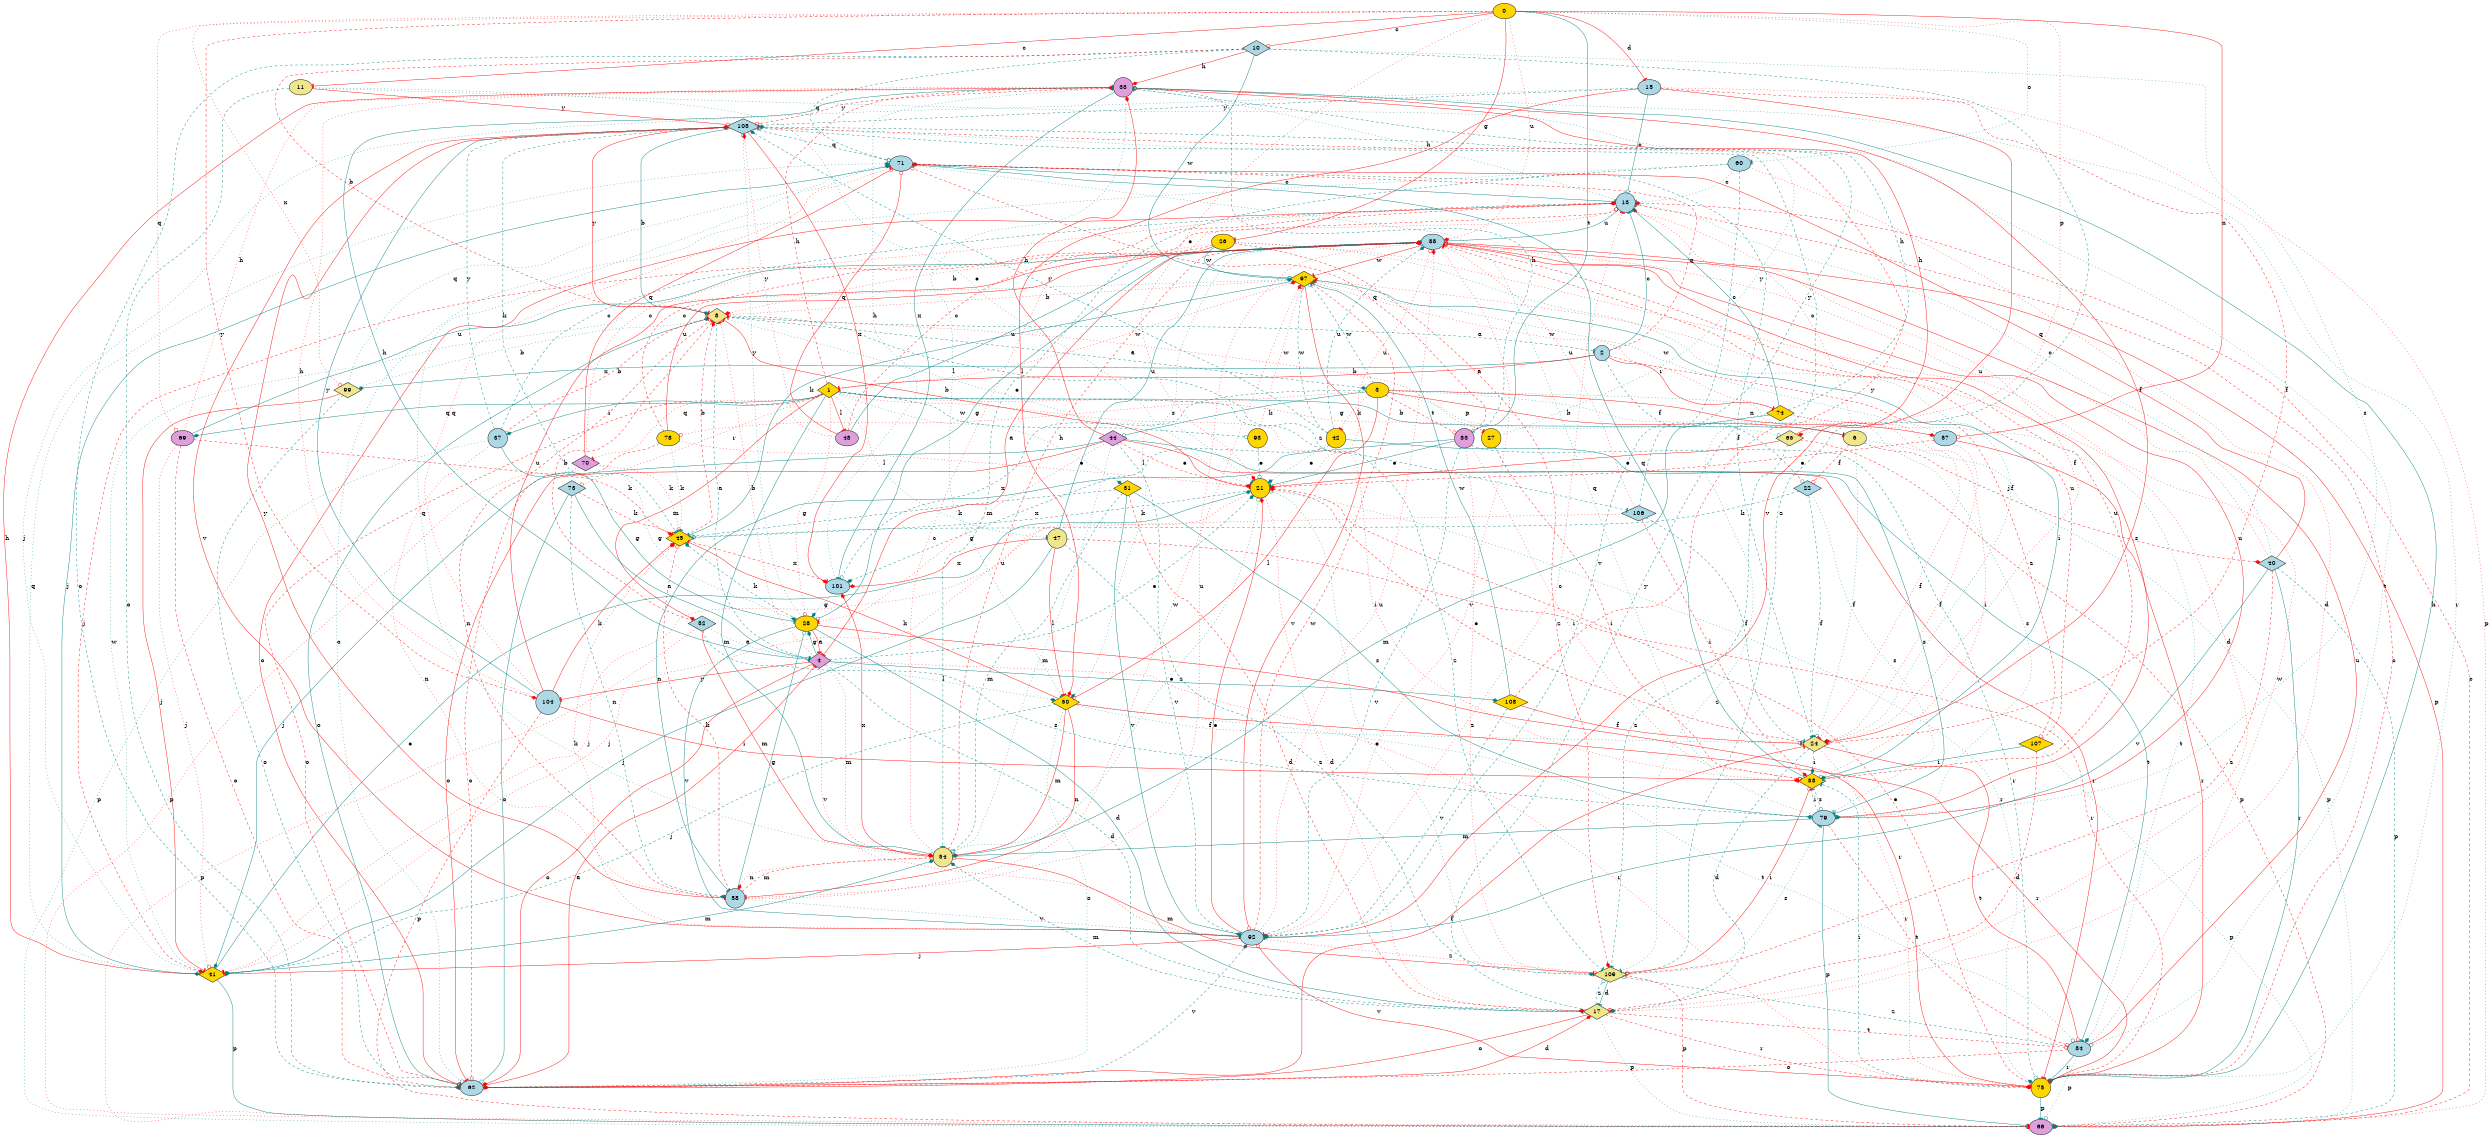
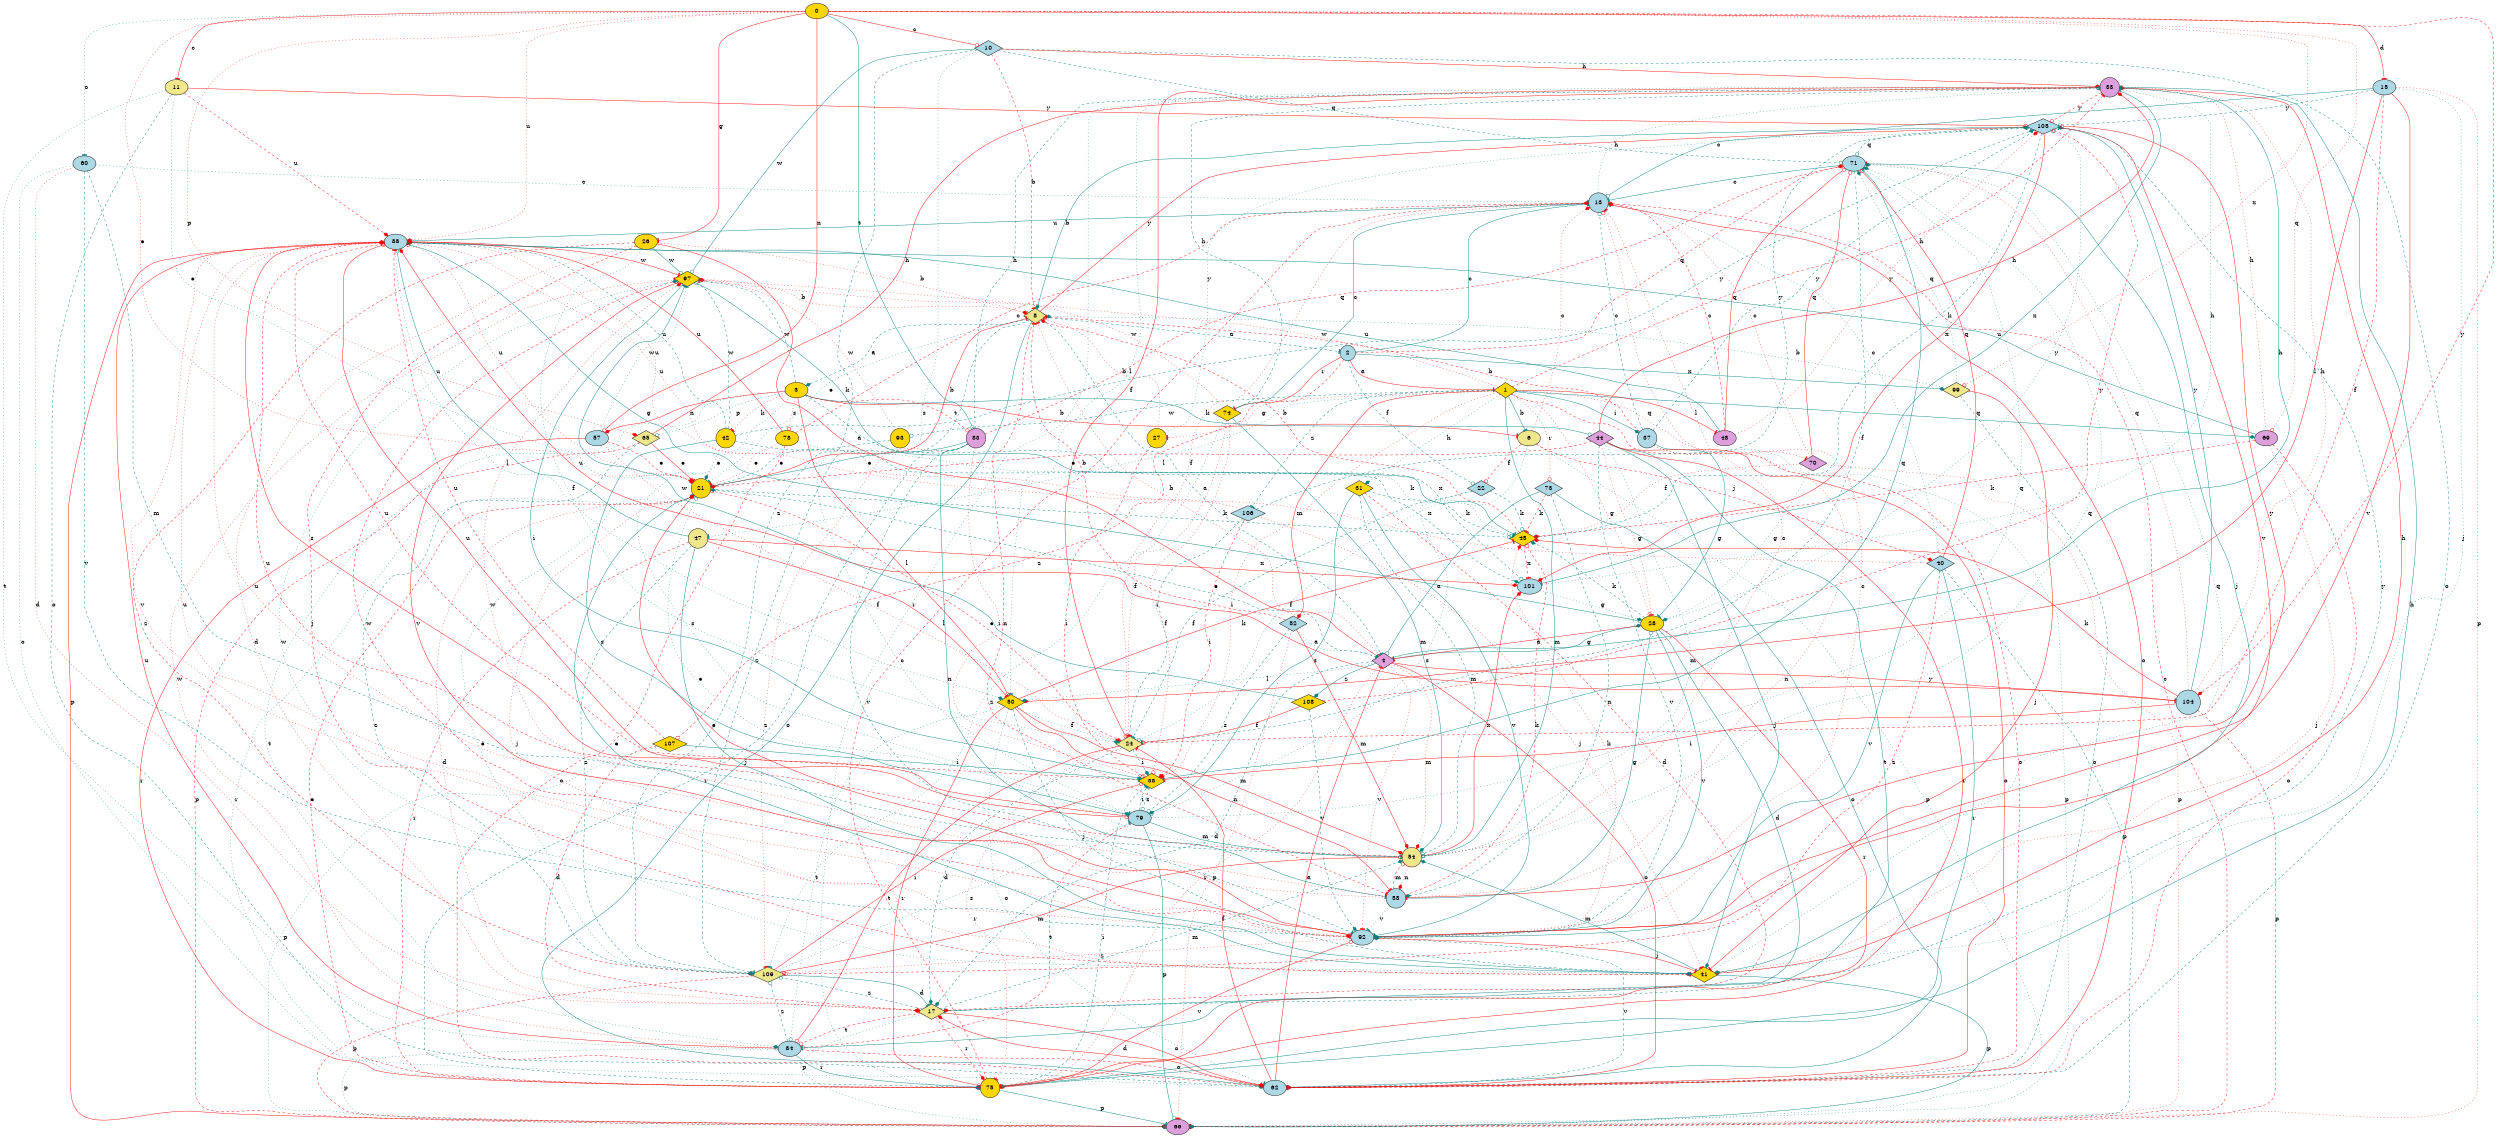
none -> (284, 163)
(671, 488) -> (1666, 488)
